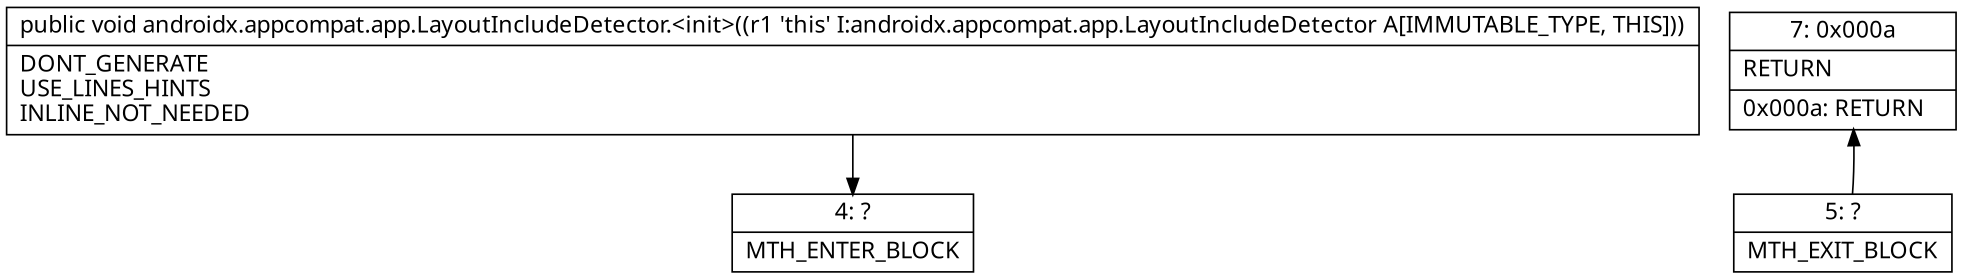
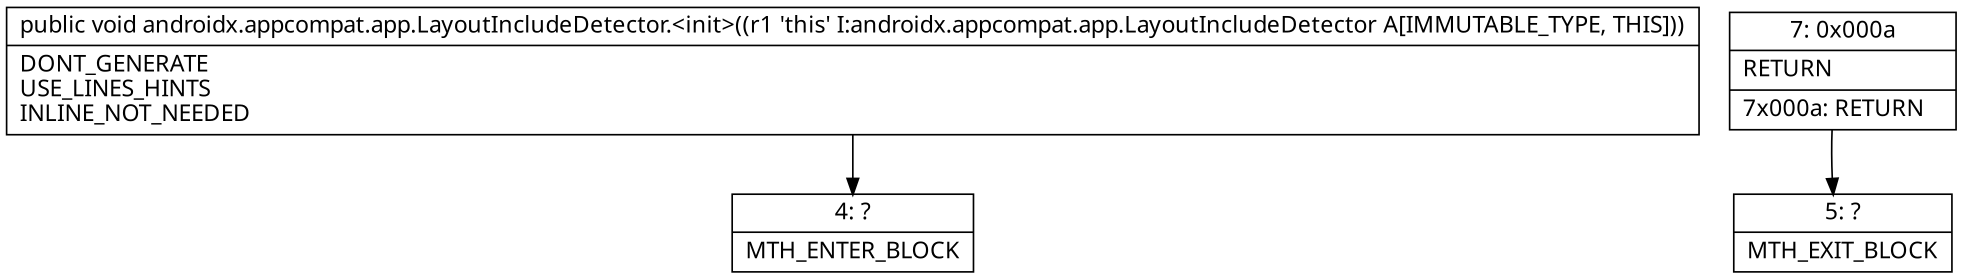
(1843, 109) -> (1843, 109)
(1854, 170) -> (1832, 154)
